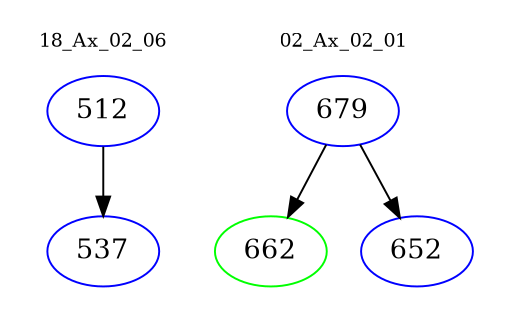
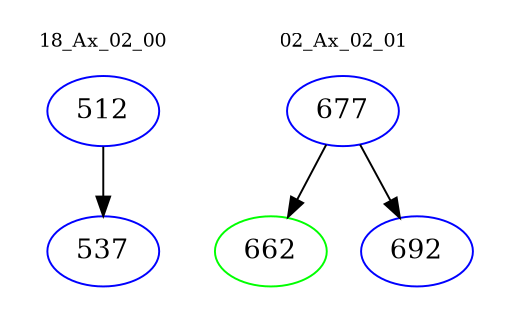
(103, 42) -> (103, 42)
(343, 111) -> (343, 111)
(417, 251) -> (417, 251)
